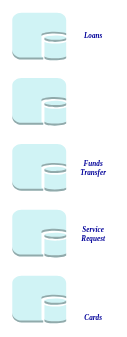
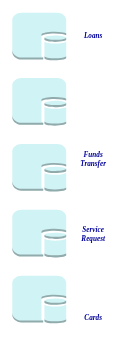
(93, 168) -> (93, 159)
